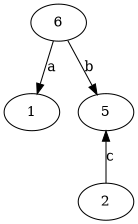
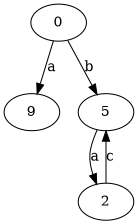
(59, 23) -> (59, 23)
(32, 112) -> (32, 112)
none -> (90, 152)
